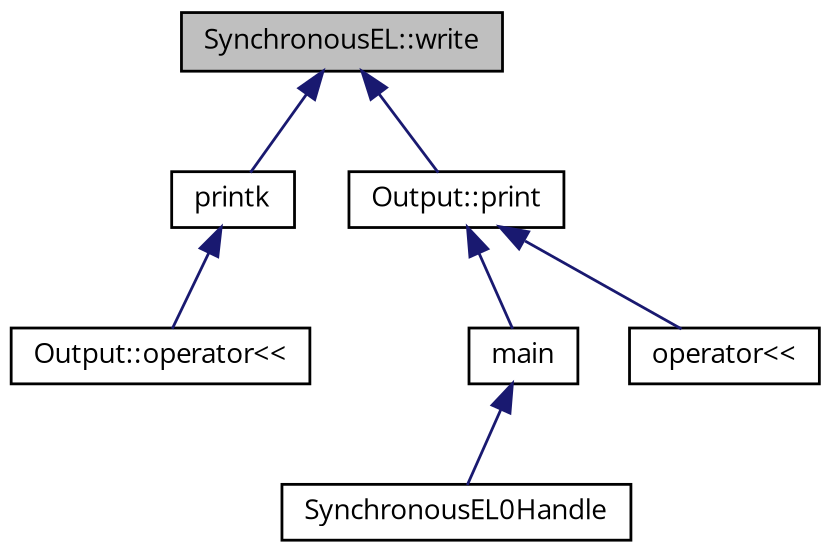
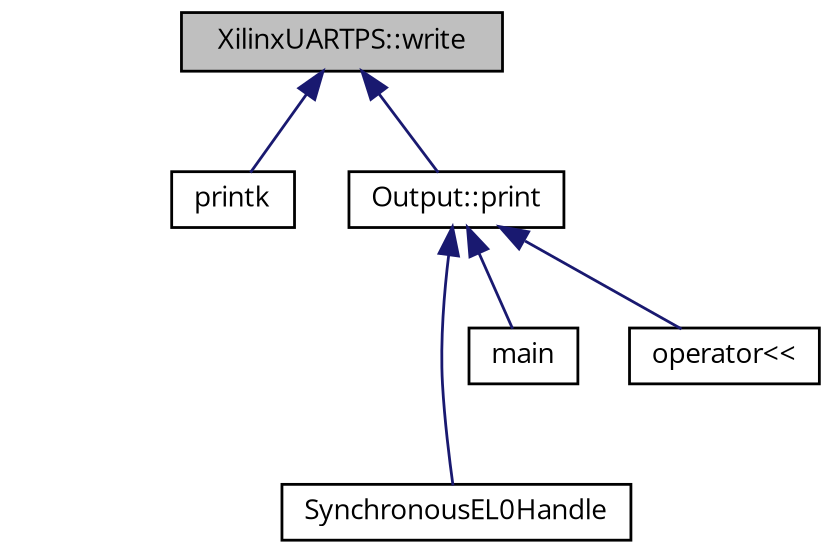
(342, 42) -> (342, 42)
(161, 356) -> none
(484, 447) -> (442, 370)
